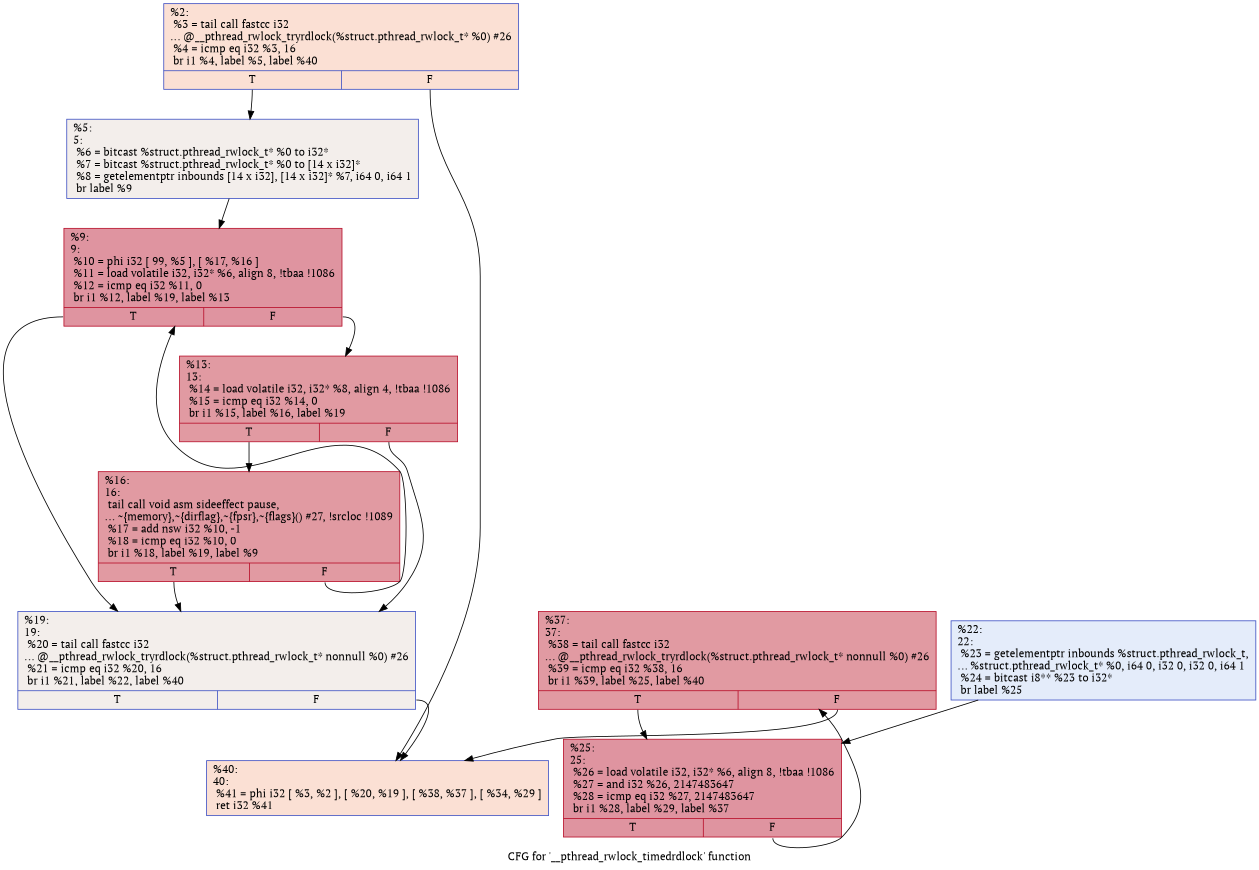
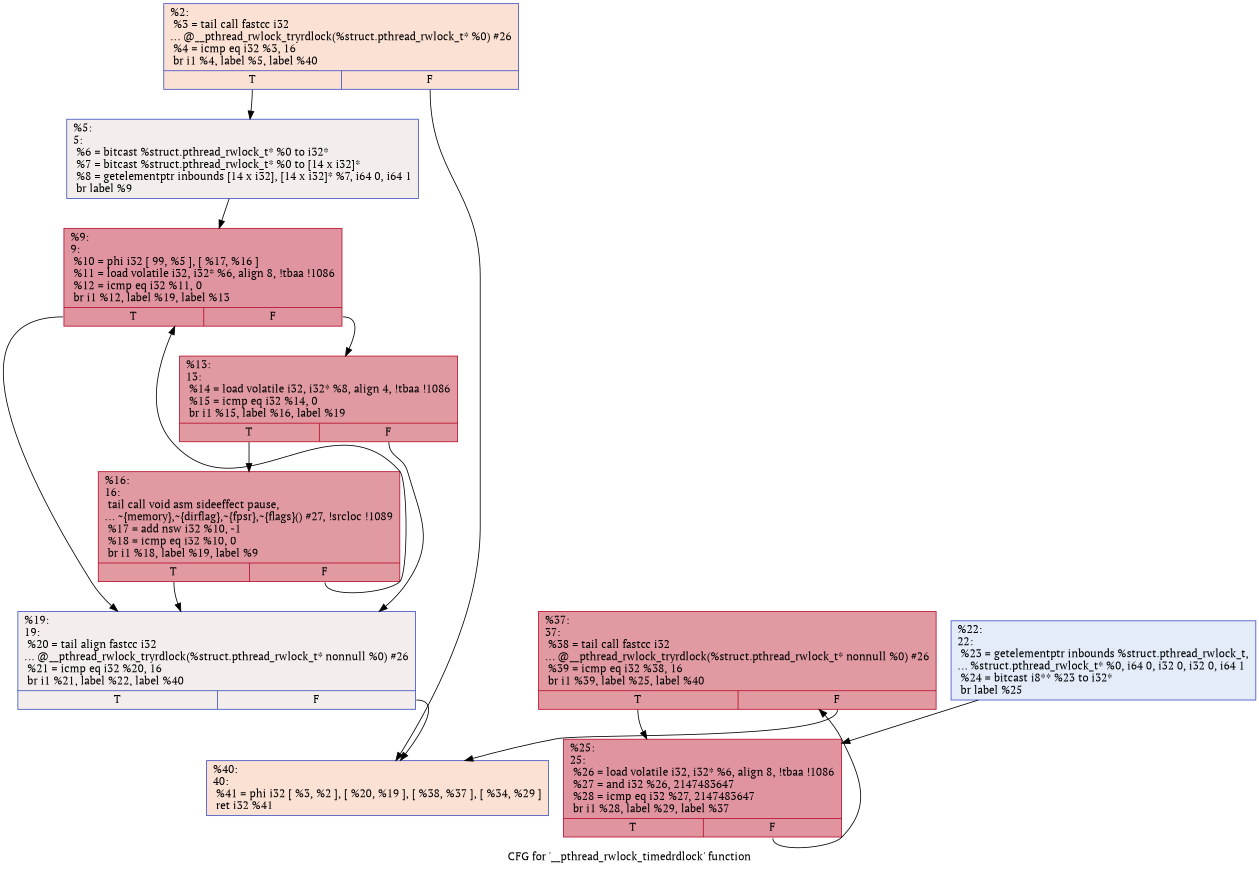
(87, 645) -> (91, 645)
